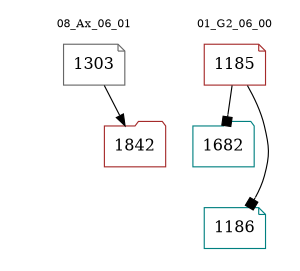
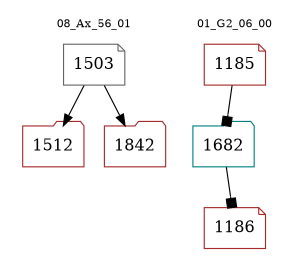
(94, 24) -> (94, 24)
(94, 65) -> (94, 65)
(267, 141) -> (228, 182)
none -> (53, 146)
(235, 228) -> (235, 228)
